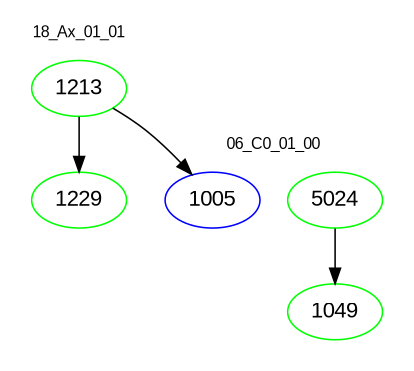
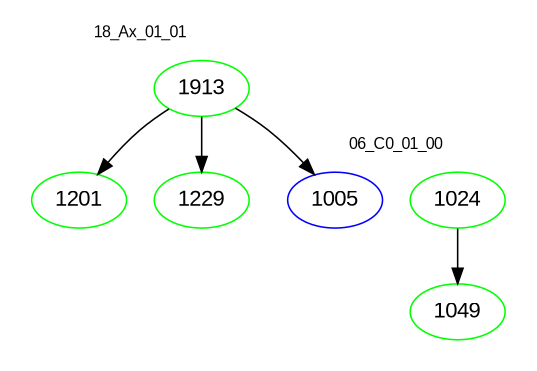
(79, 88) -> (202, 88)
none -> (79, 200)
(335, 200) -> (458, 200)
